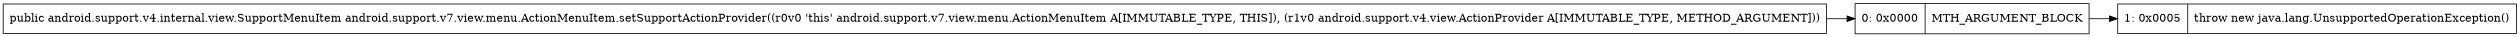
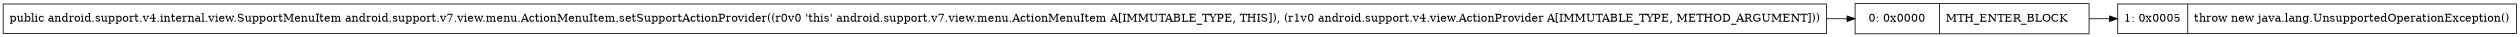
(2007, 18) -> (2007, 18)
